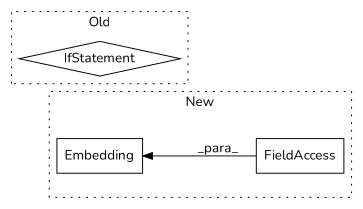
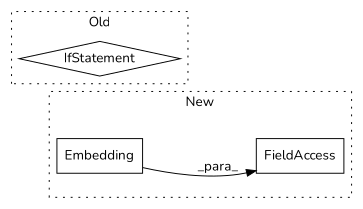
(204, 156) -> (195, 175)
